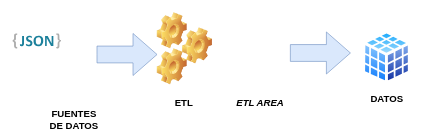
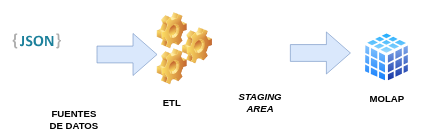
(387, 98) -> (387, 98)
(184, 102) -> (172, 102)
(260, 102) -> (260, 102)
